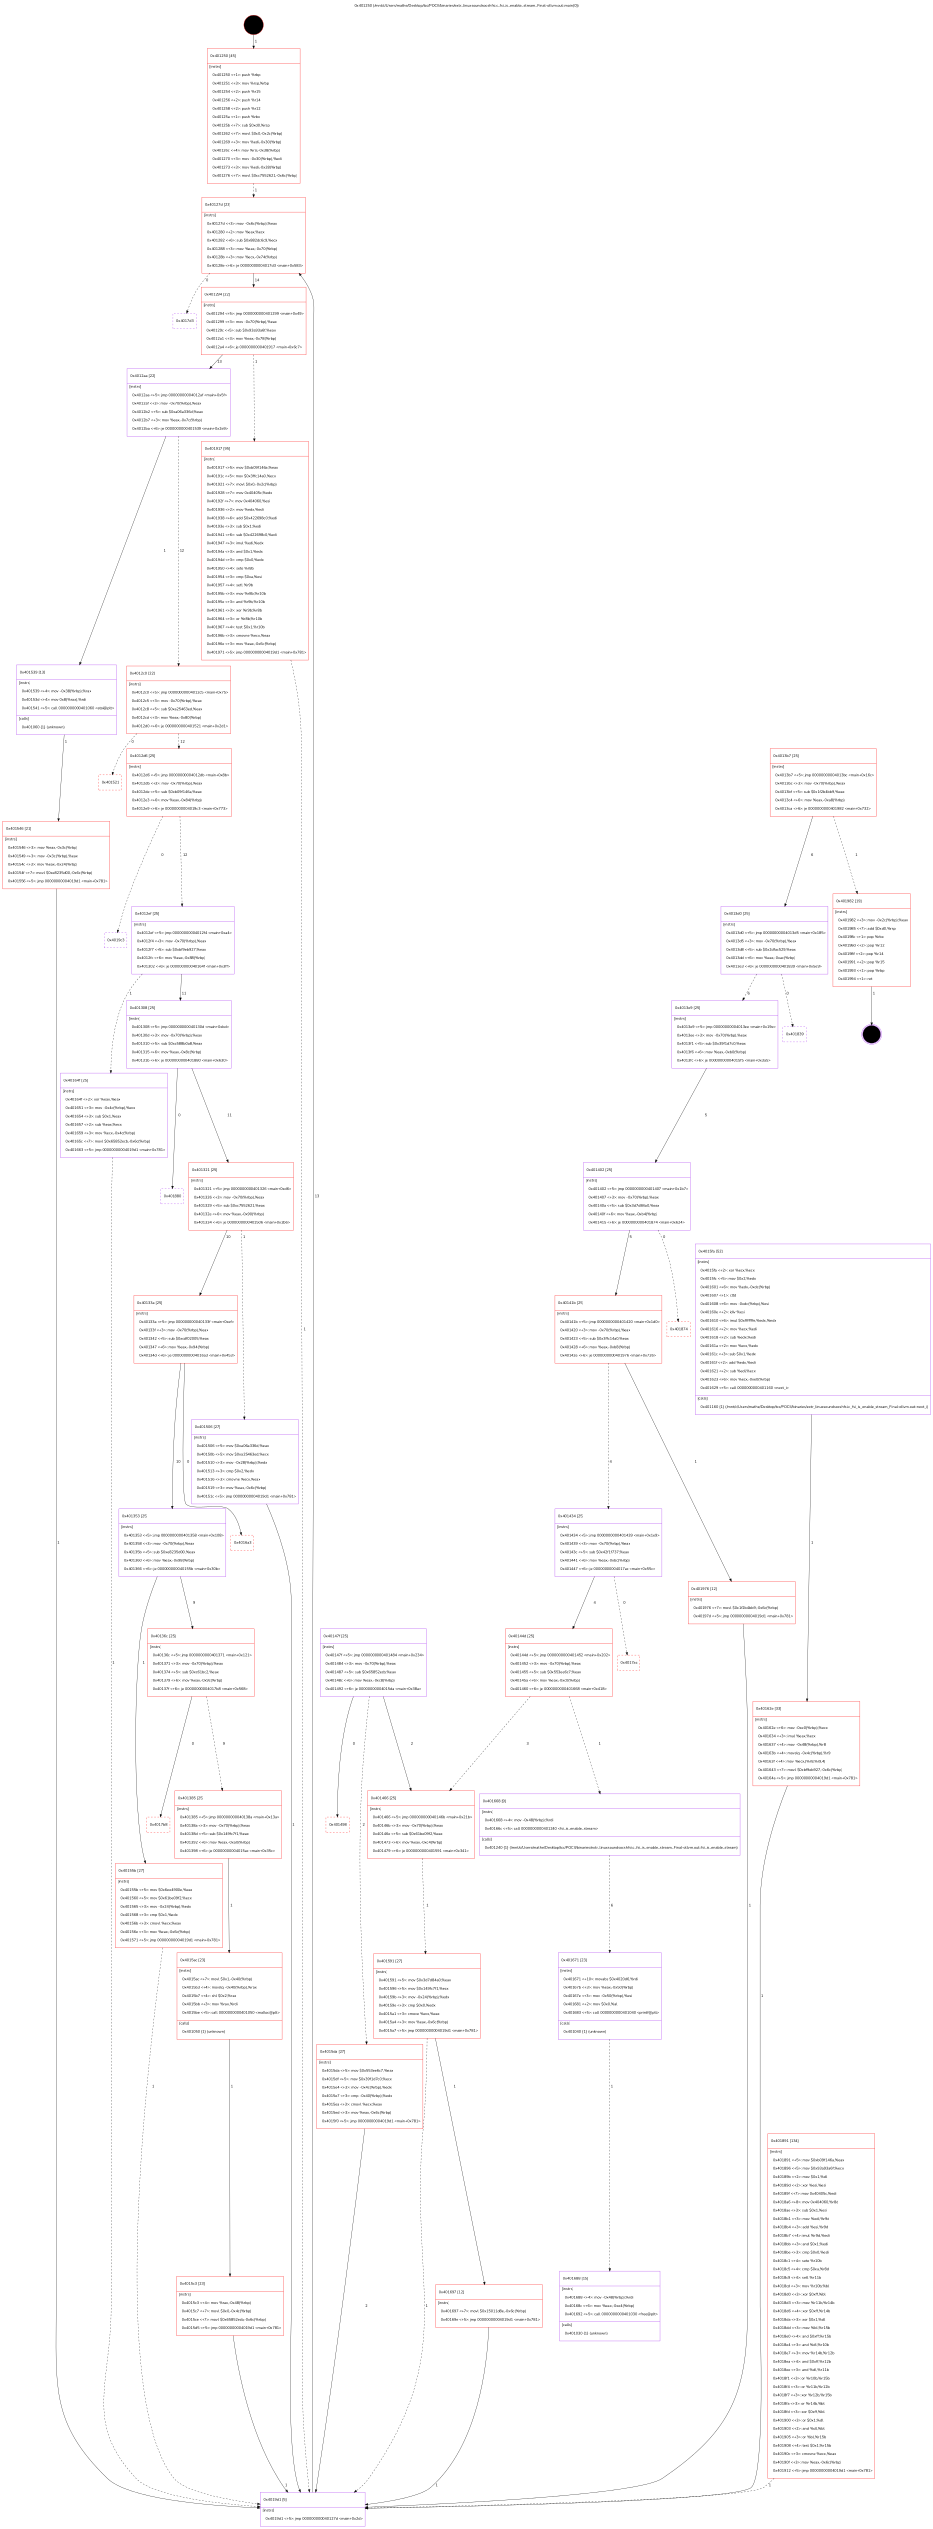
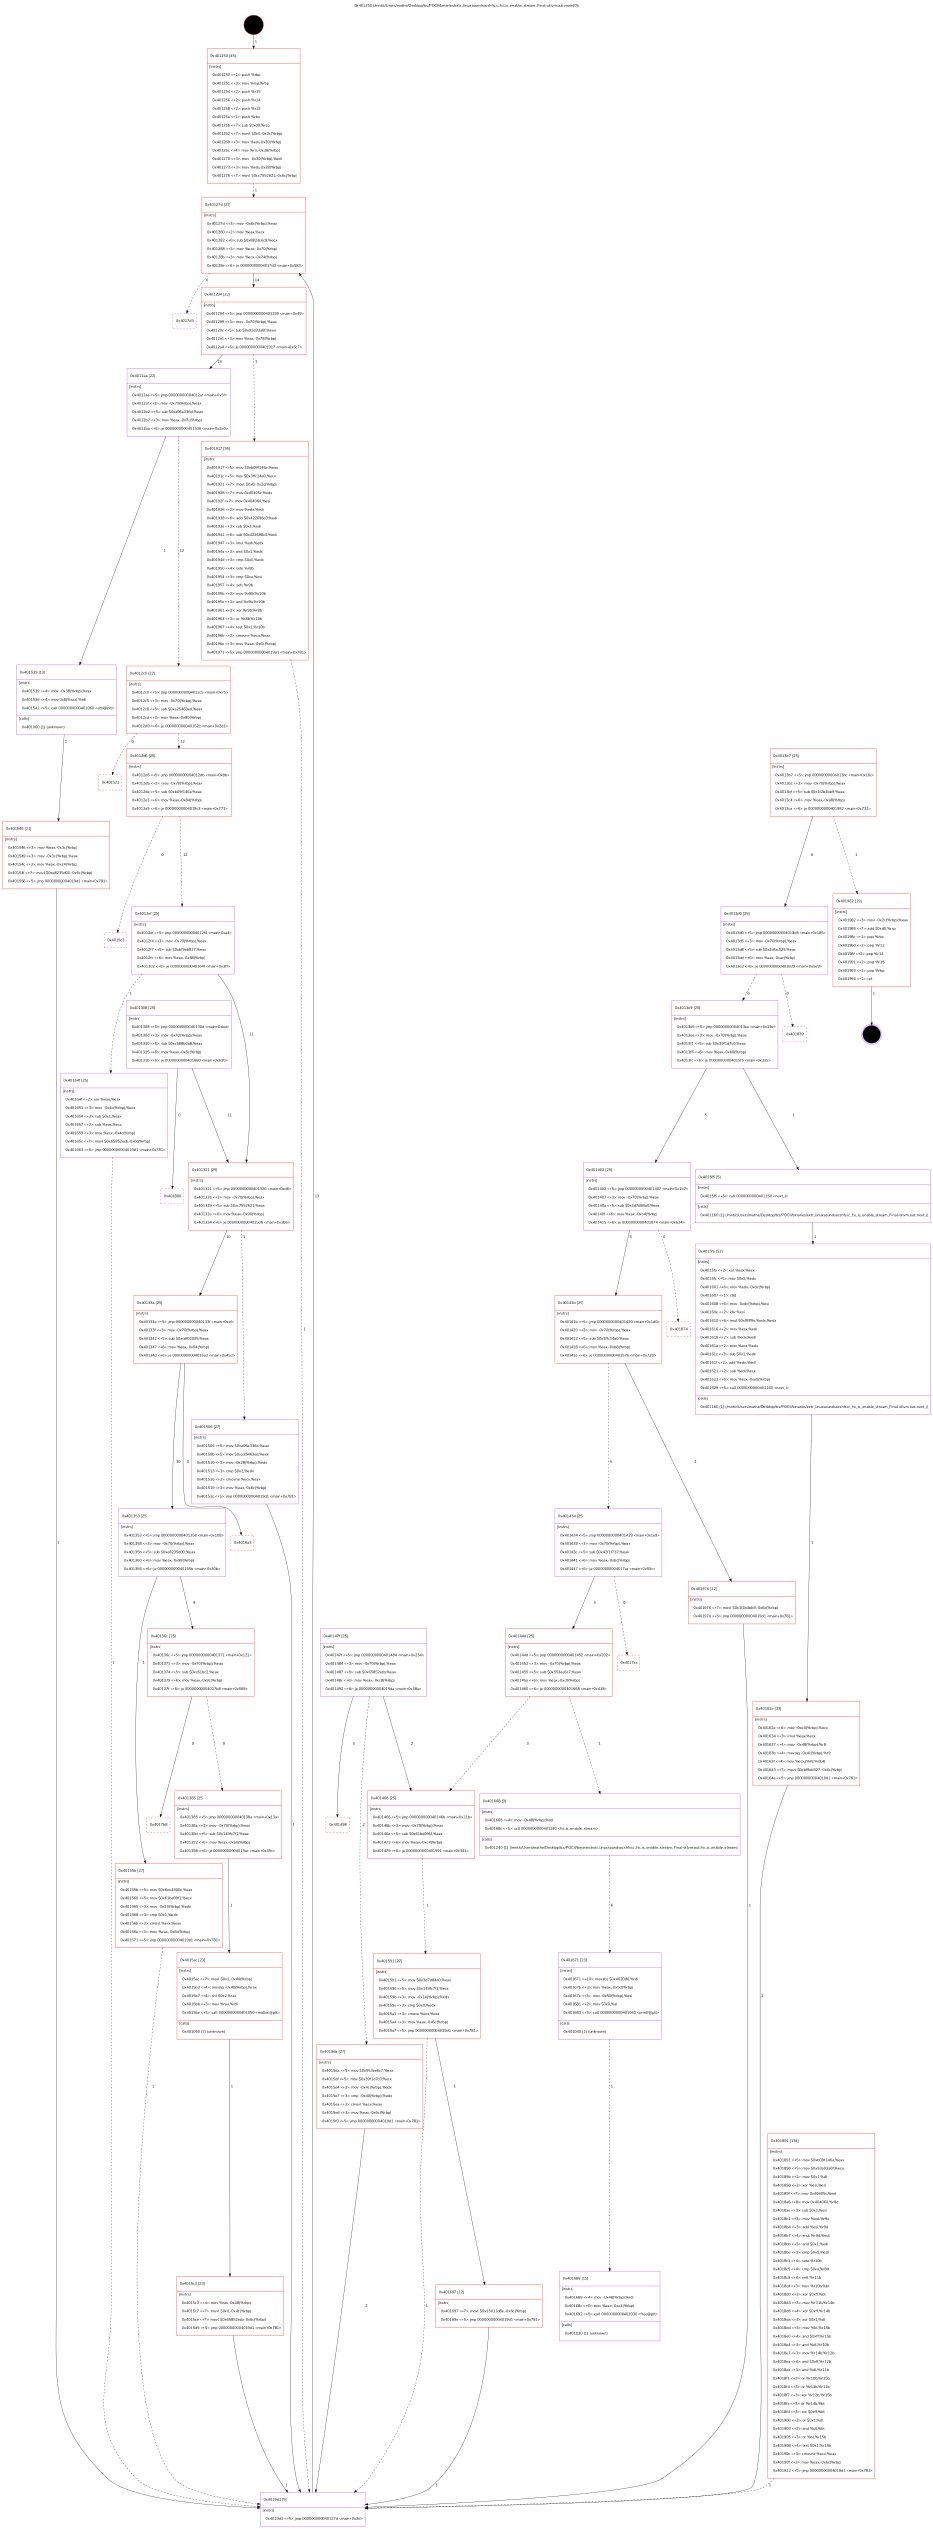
(181, 986) -> (248, 1064)
none -> (813, 1196)
